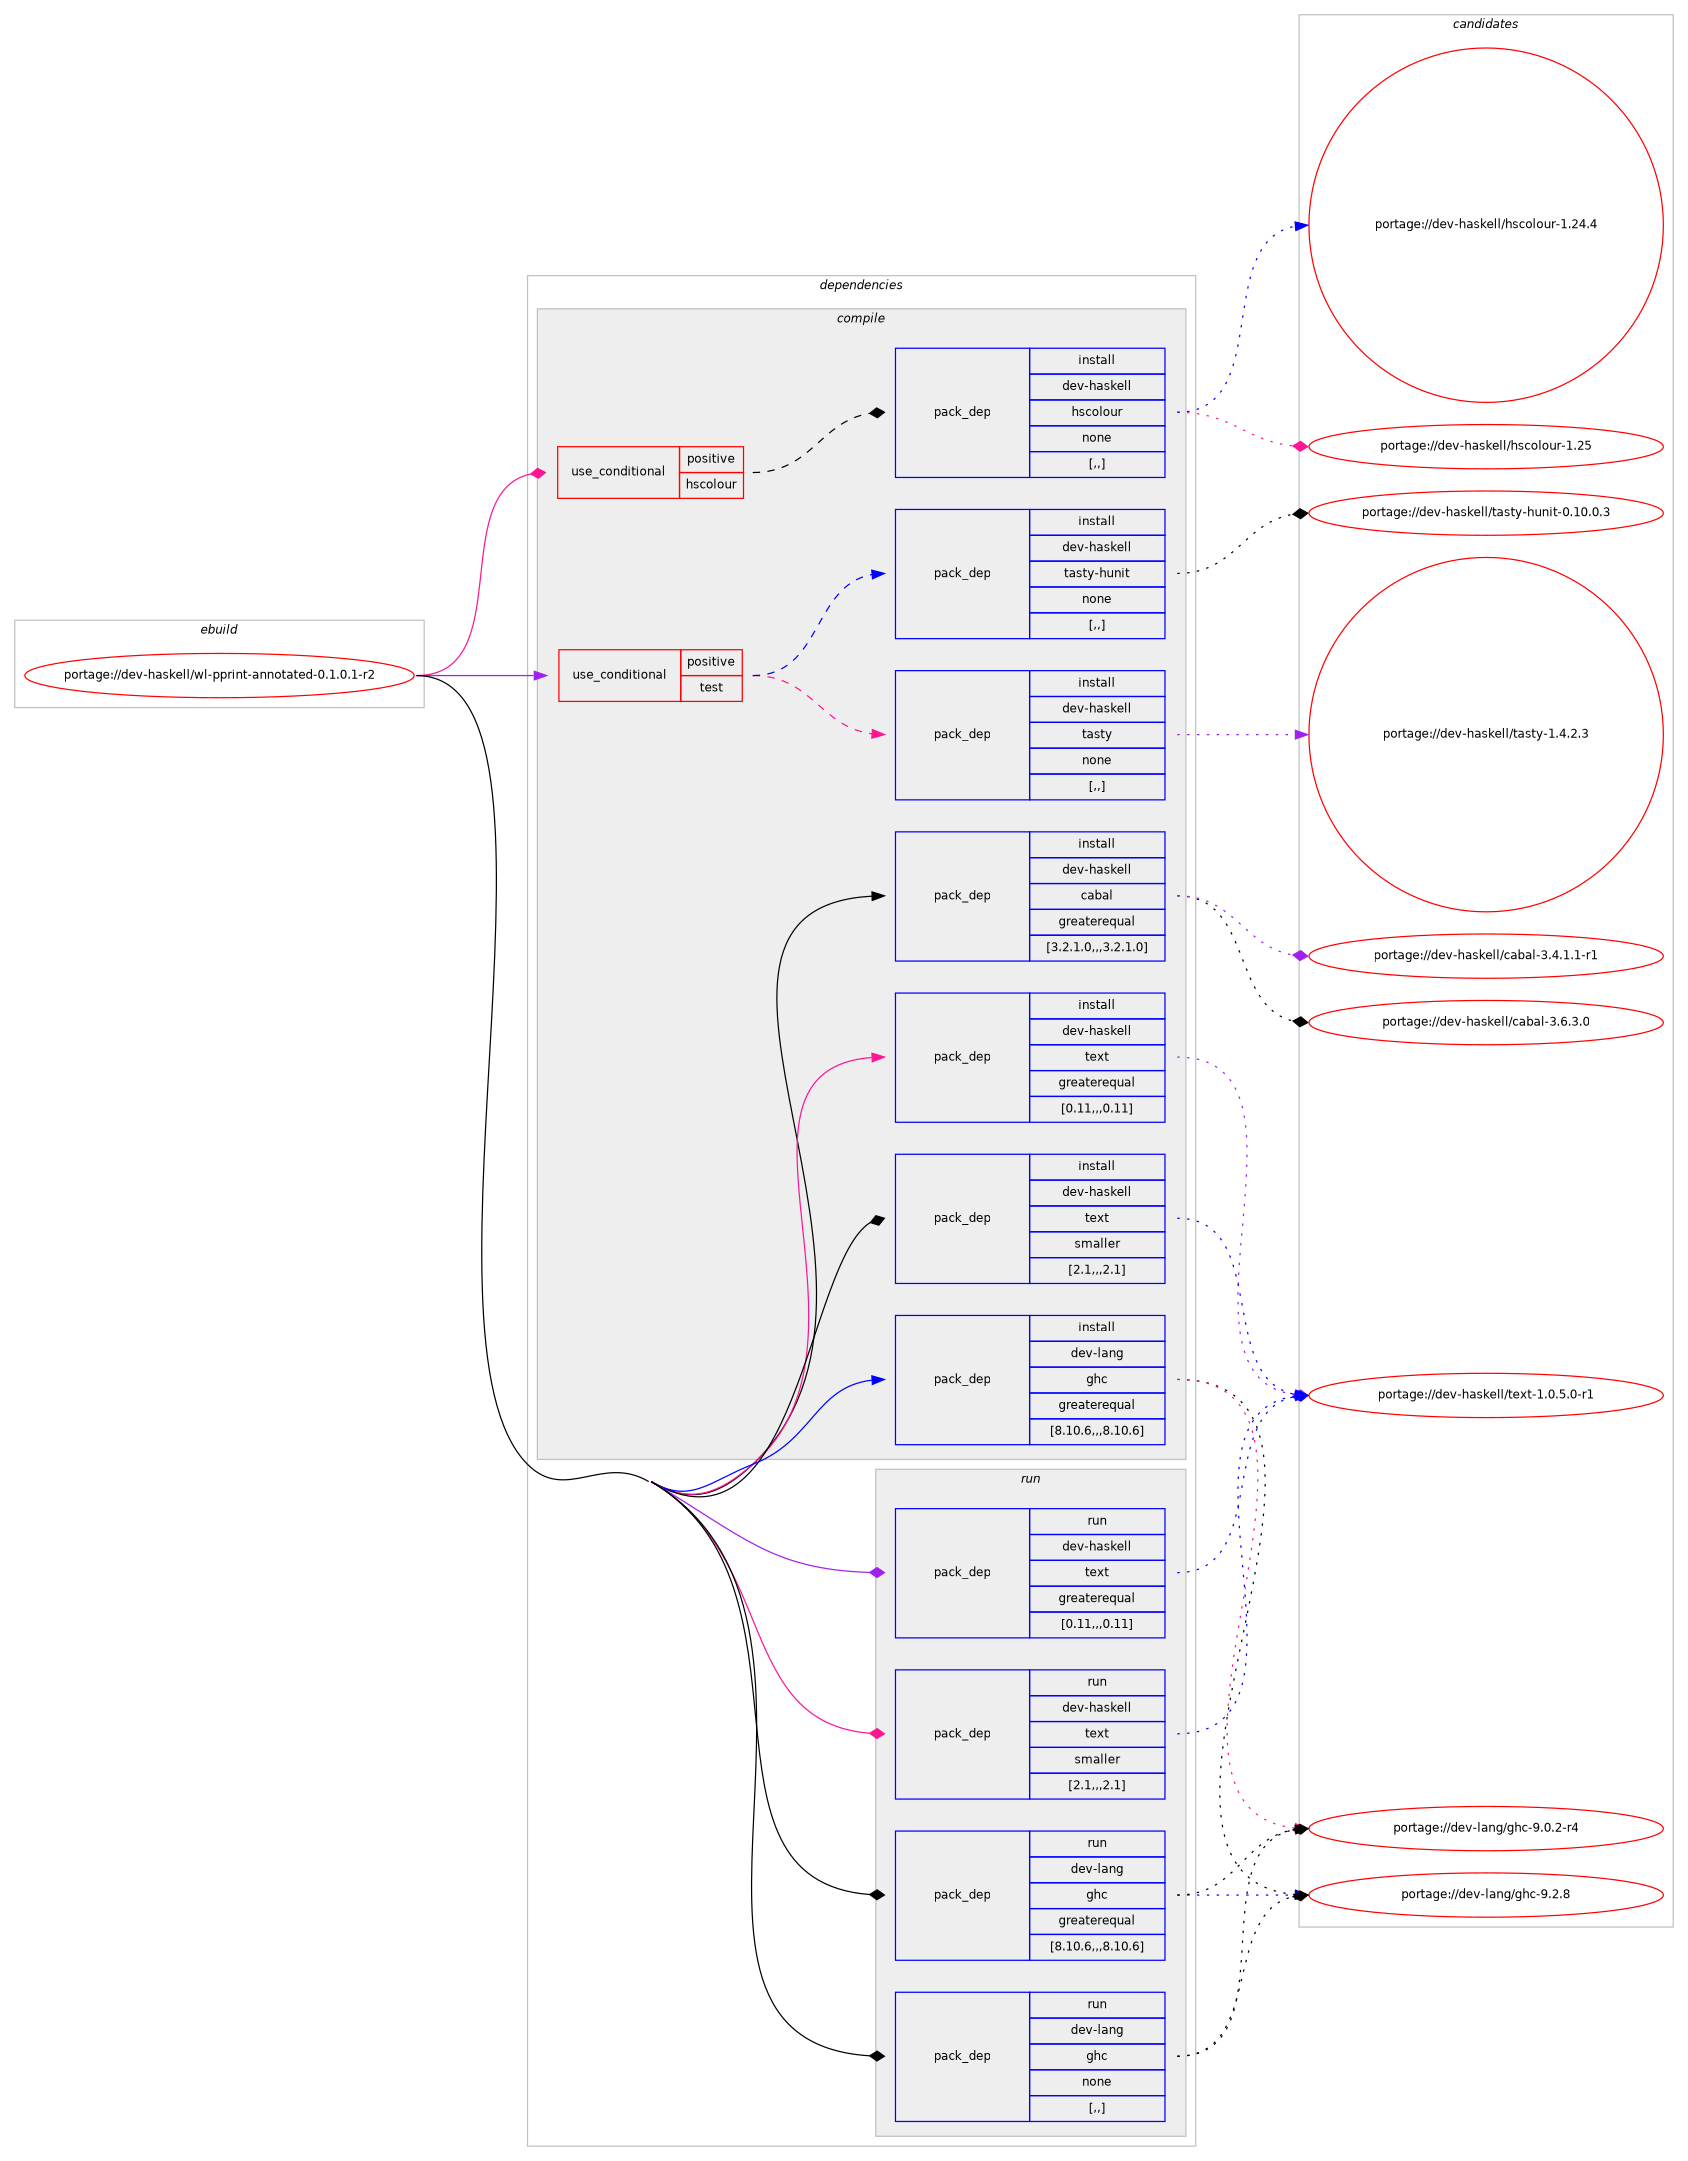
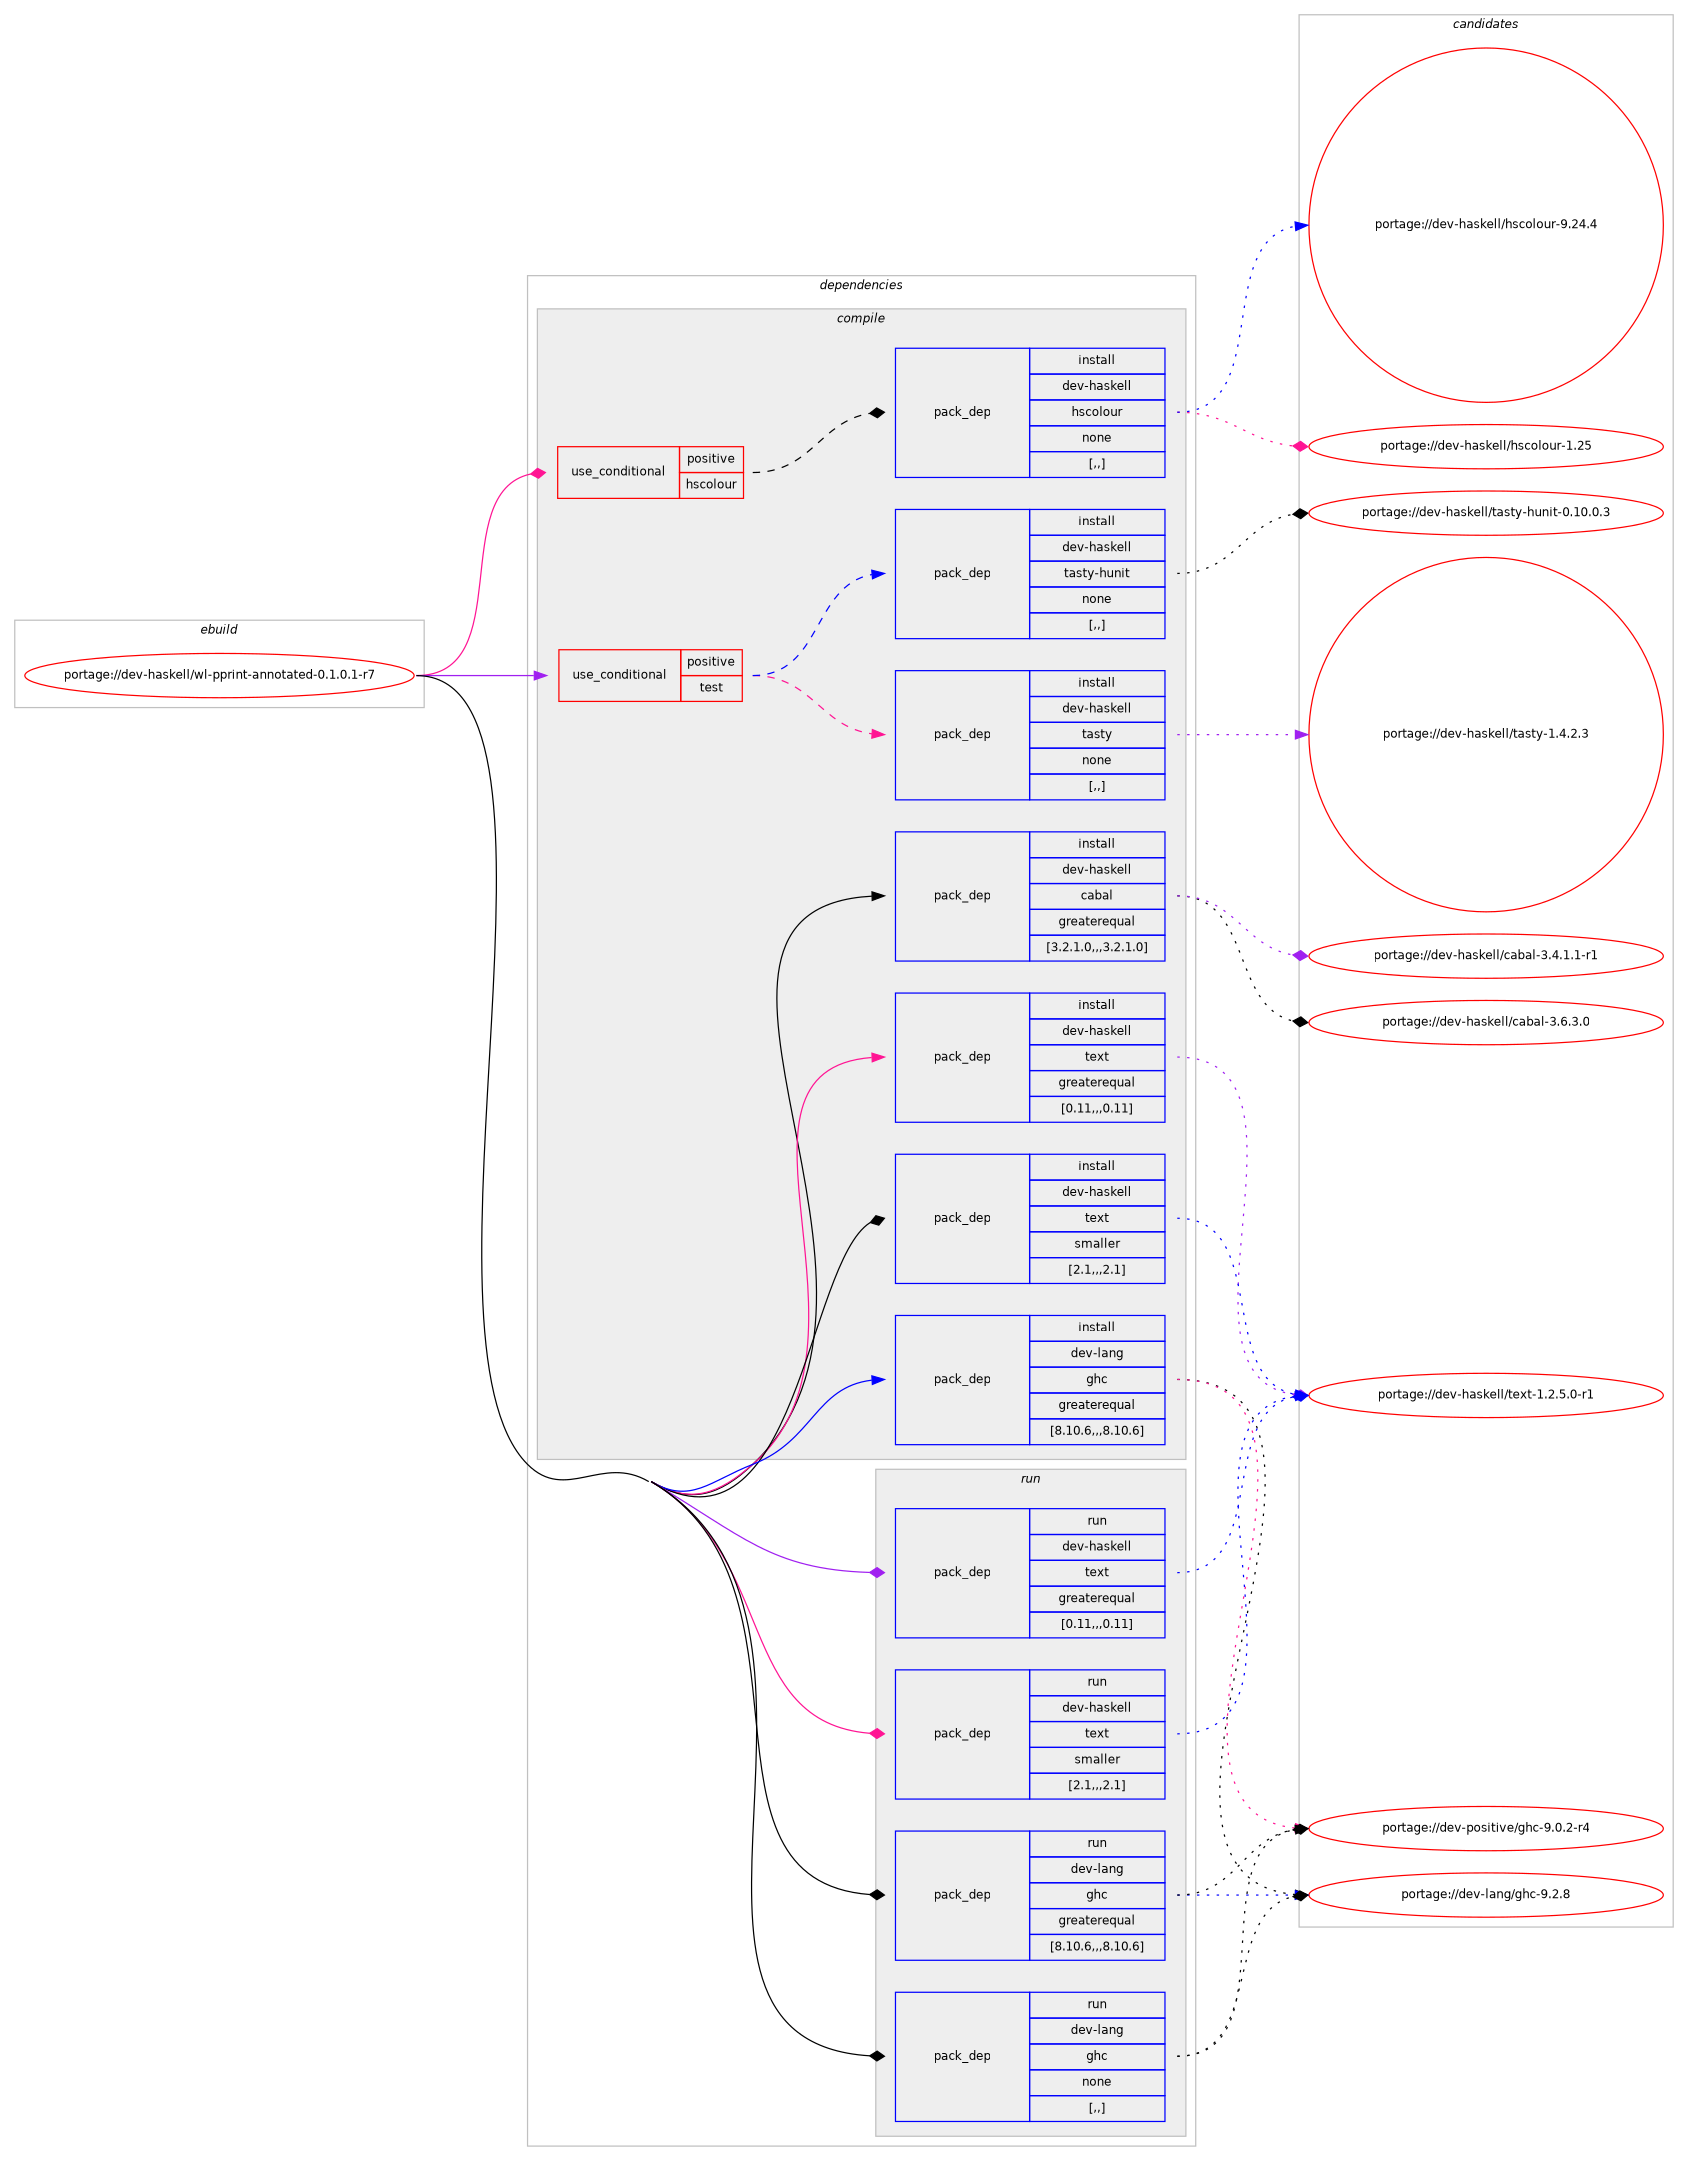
(1486, 225) -> (1486, 225)
(219, 676) -> (219, 676)
(1486, 1395) -> (1486, 1395)
(1486, 1829) -> (1486, 1829)
